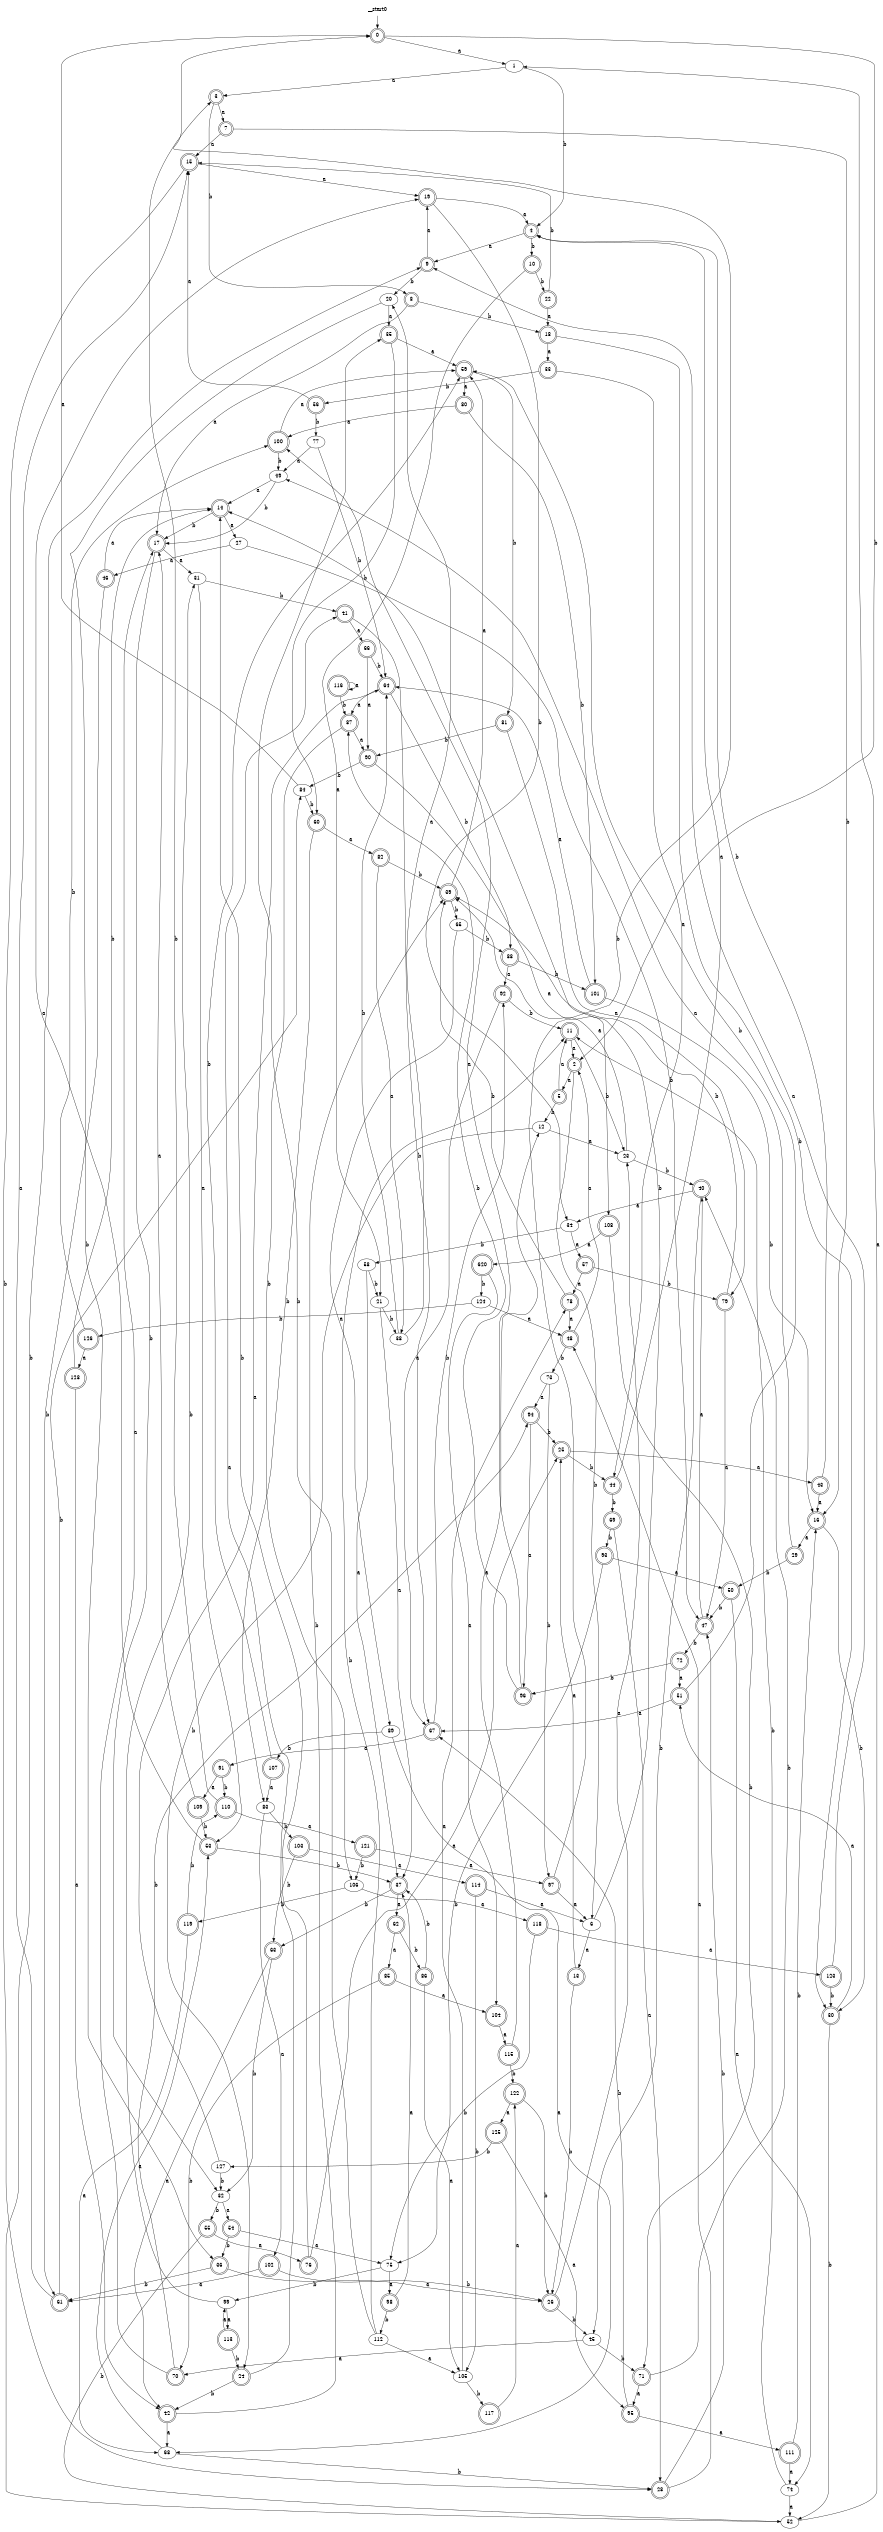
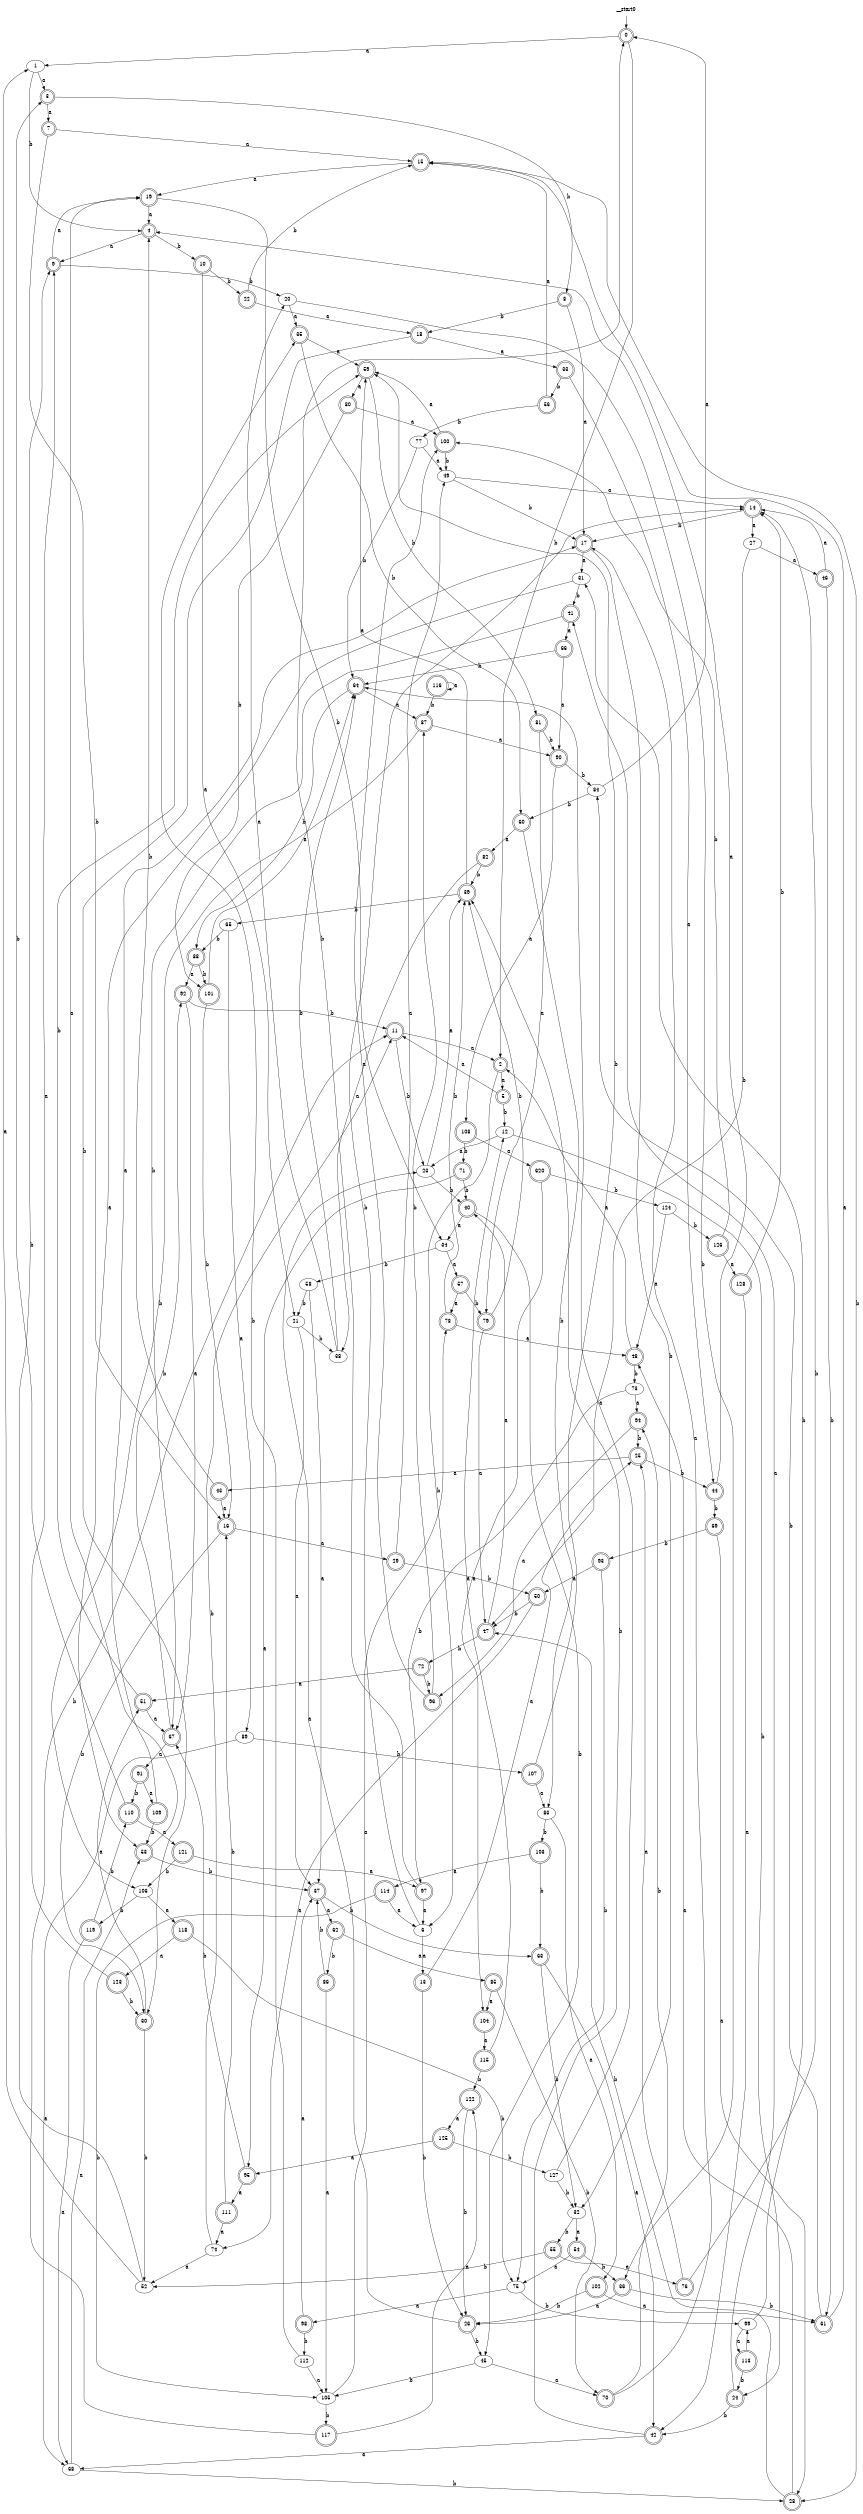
(345, 1639) -> (45, 1805)
(615, 2357) -> (407, 2379)
